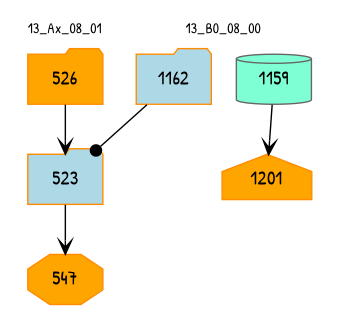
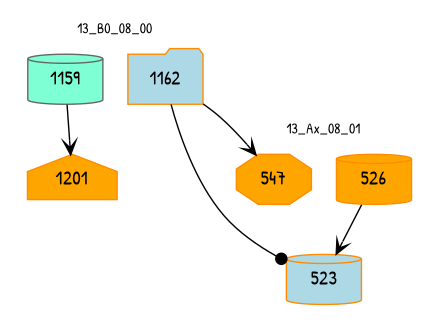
(65, 79) -> (374, 179)
(65, 179) -> (324, 279)
(65, 223) -> (234, 130)
